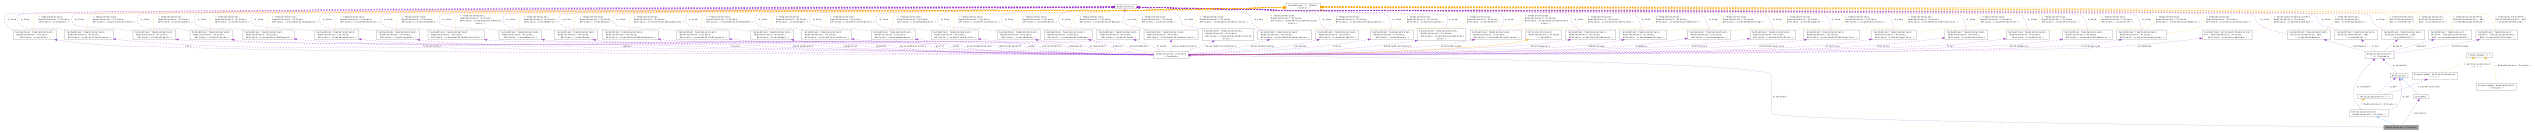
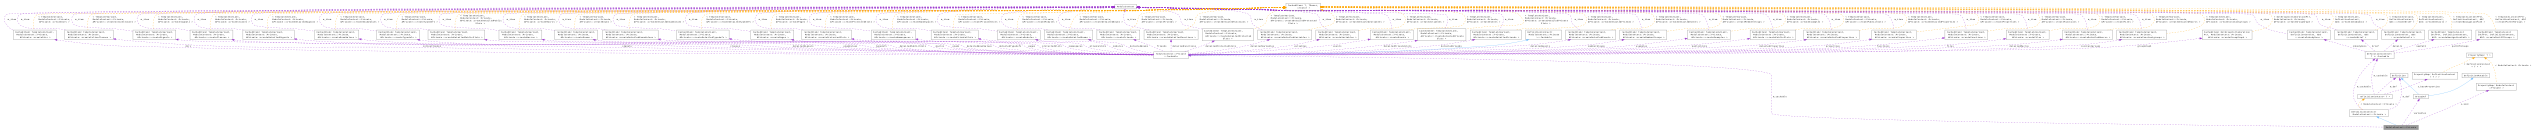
(1358, 53) -> (1358, 53)
(2391, 67) -> (2372, 77)
none -> (2476, 76)
none -> (2446, 109)
